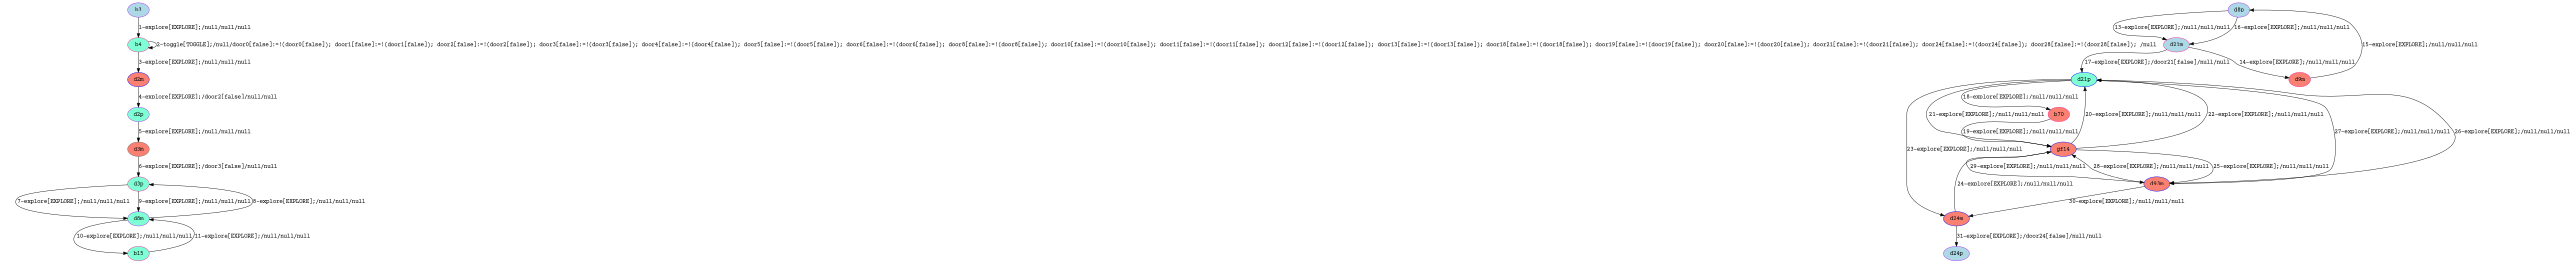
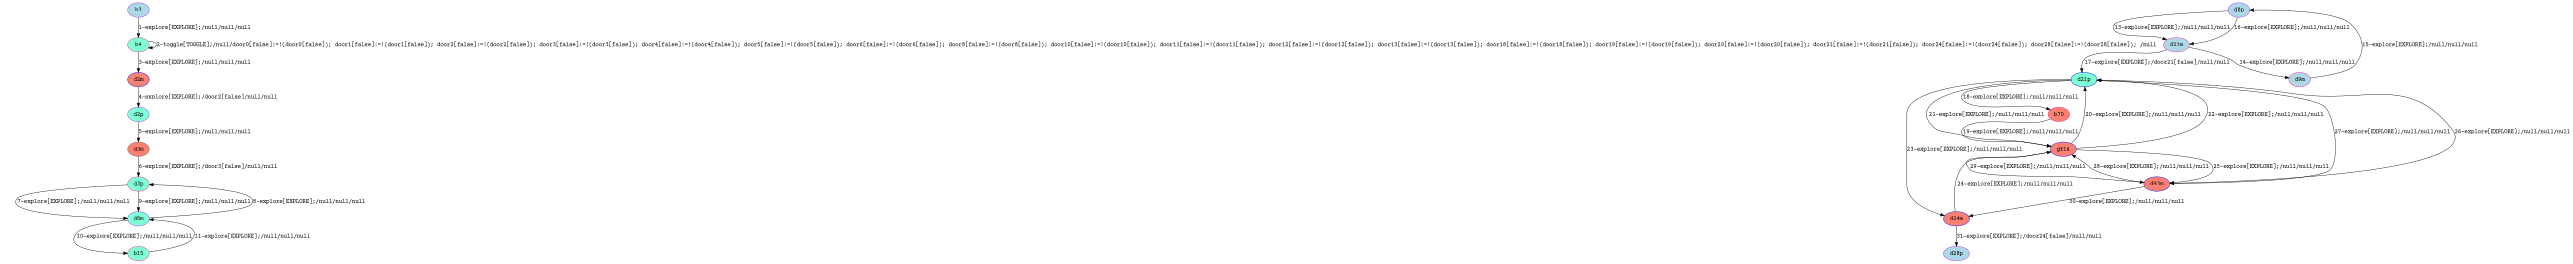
(2300, 80) -> (2300, 80)
(1956, 254) -> (1956, 254)
